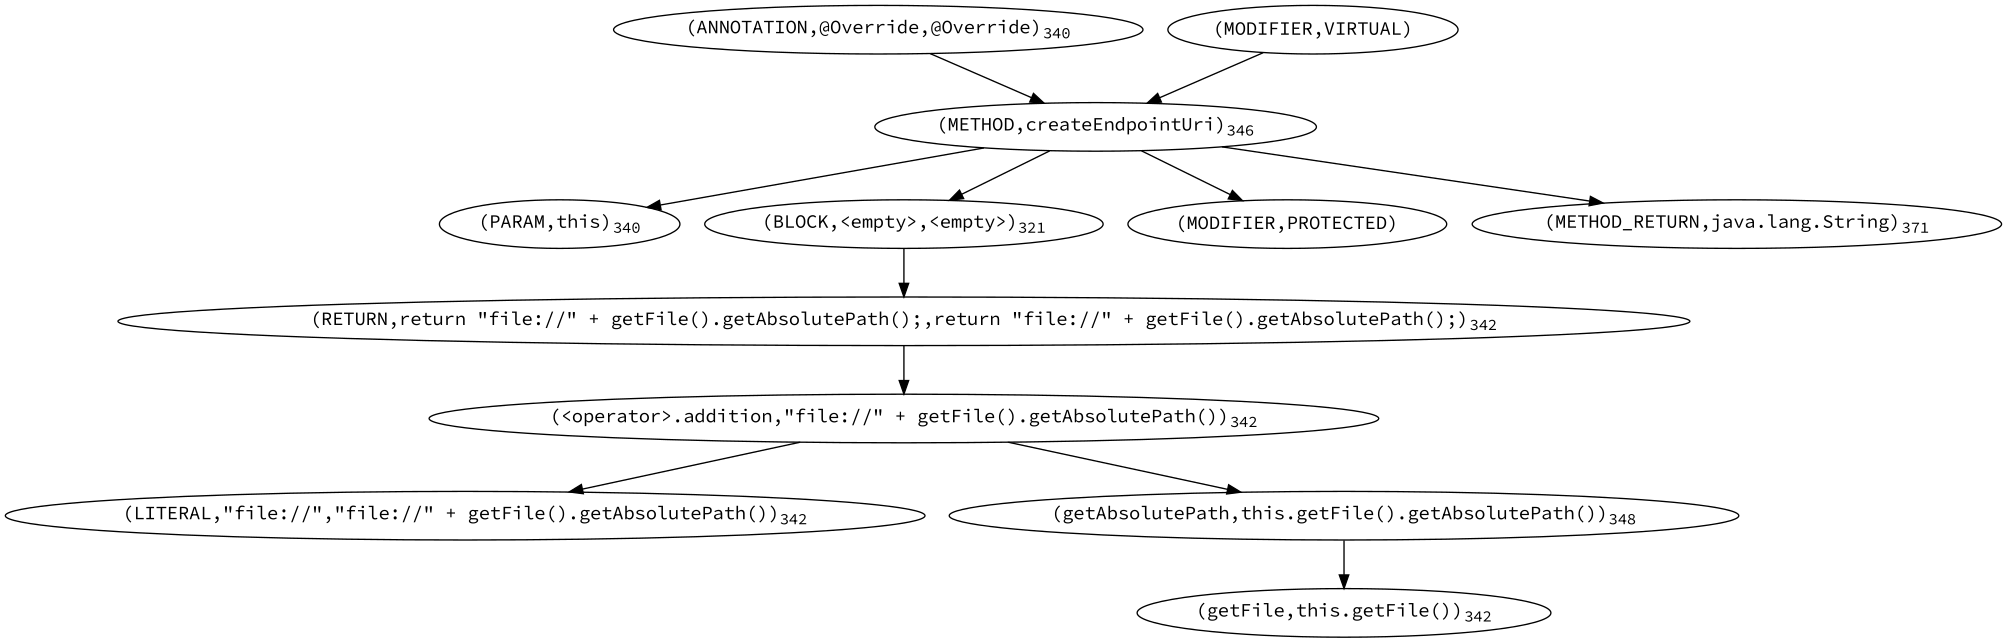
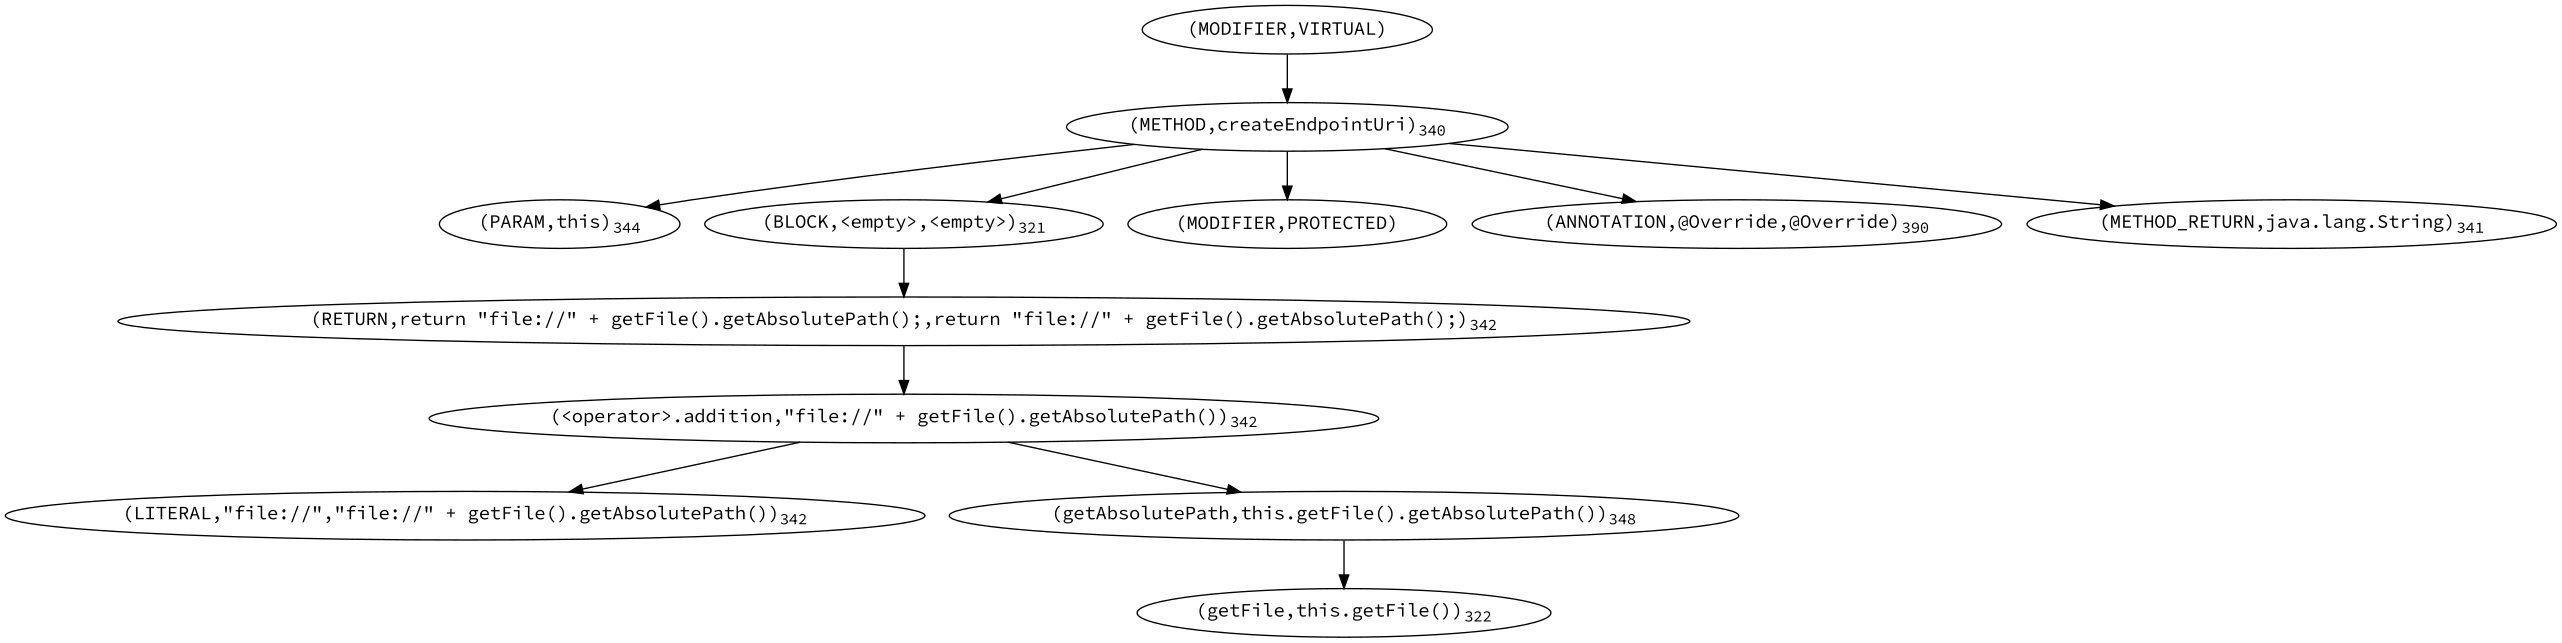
(1057, 28) -> (1916, 222)
(981, 76) -> (1504, 174)
(1241, 125) -> (1432, 125)
(627, 222) -> (627, 222)
(1916, 222) -> (2471, 222)
(1478, 611) -> (1478, 611)
